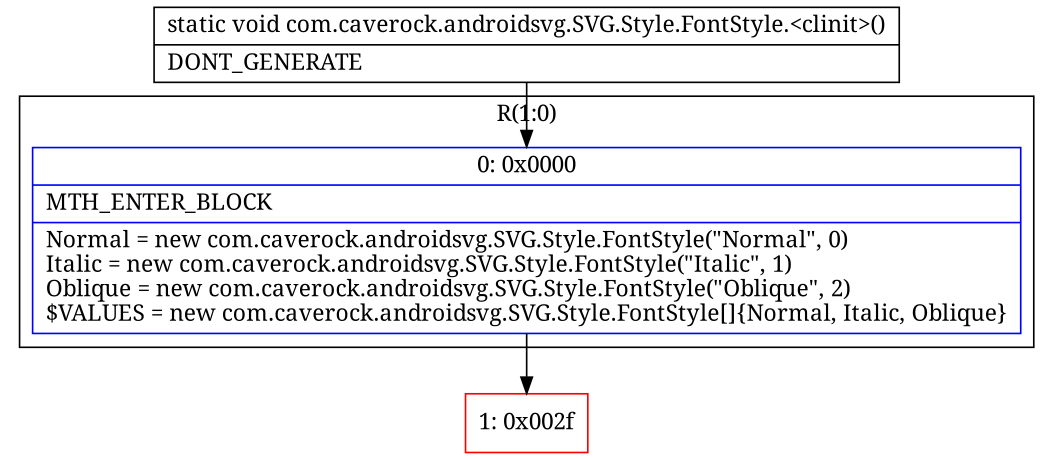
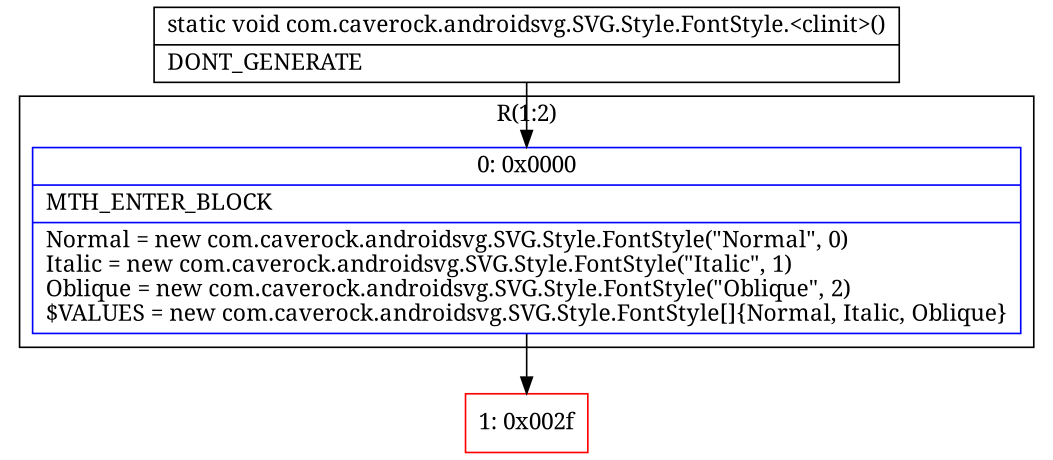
(527, 115) -> (527, 115)
